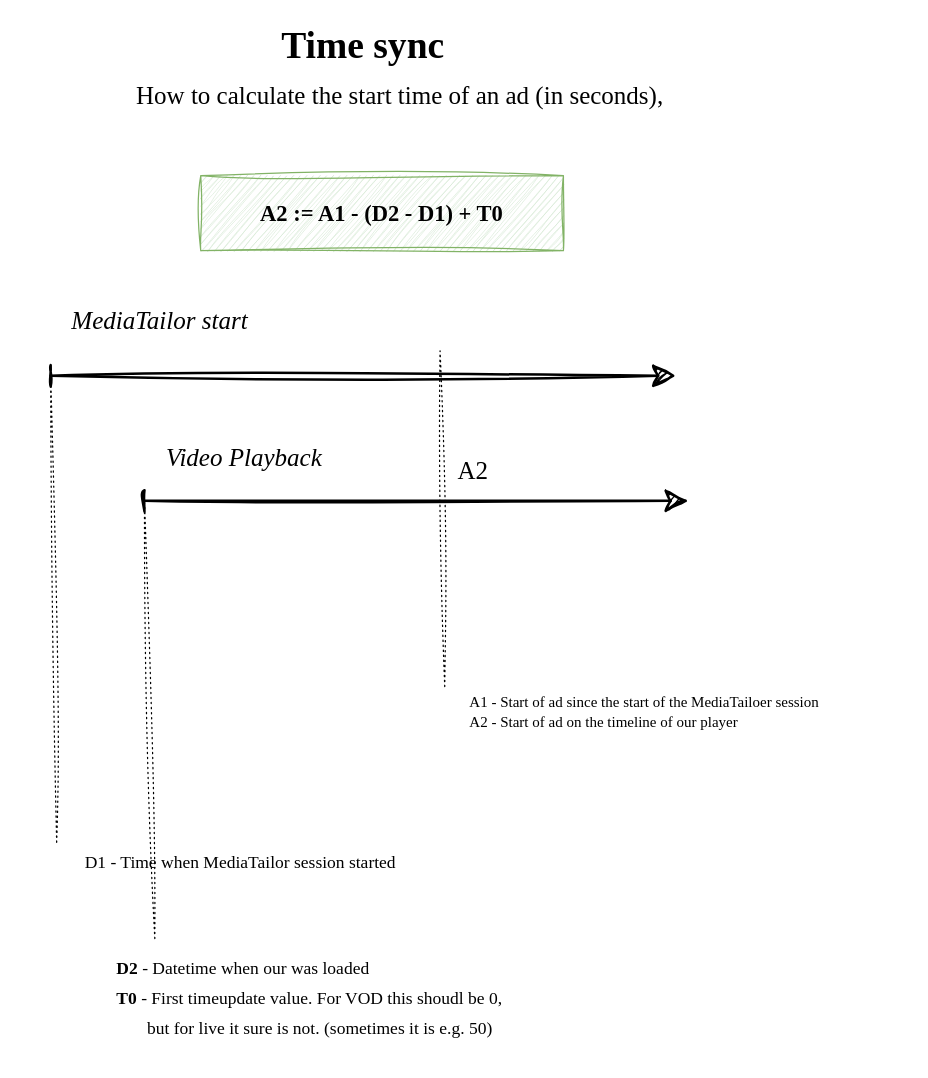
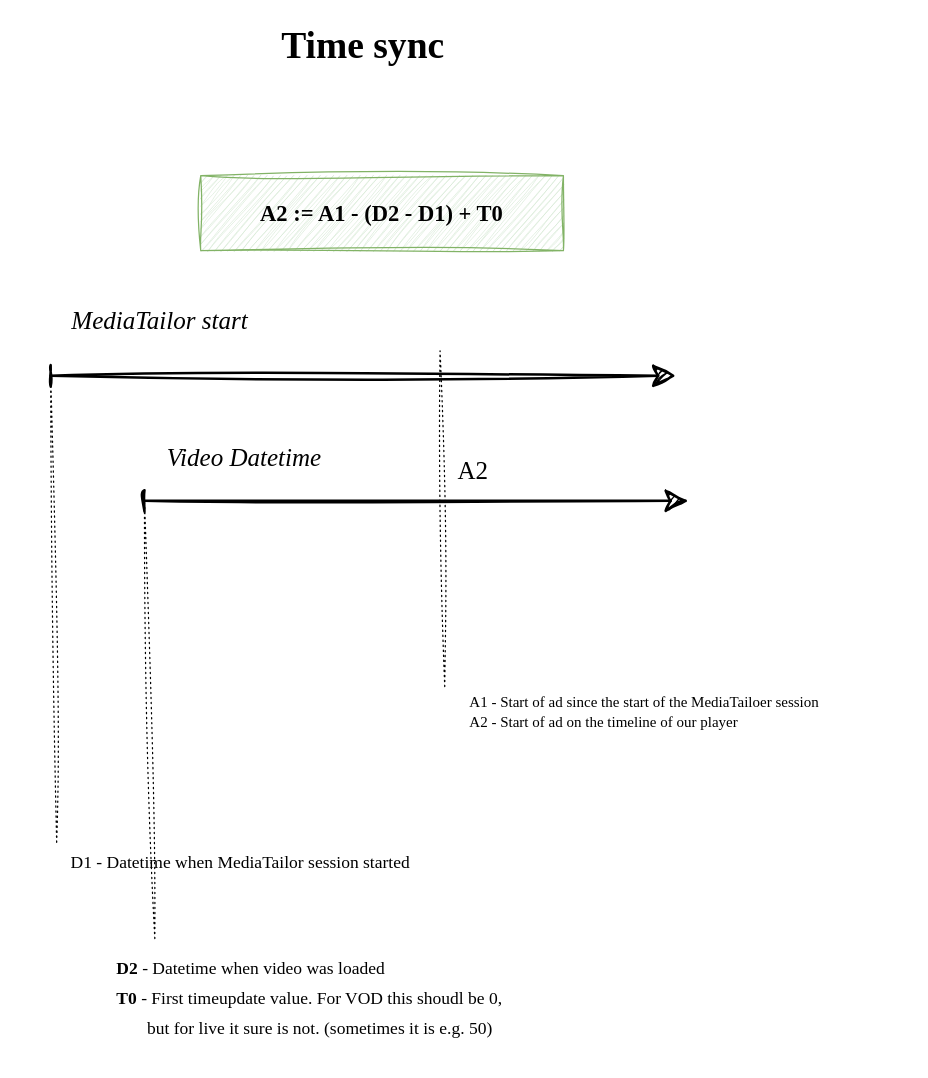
(400, 94) -> none
(244, 457) -> (244, 457)
(241, 863) -> (241, 863)
(440, 994) -> (440, 994)
